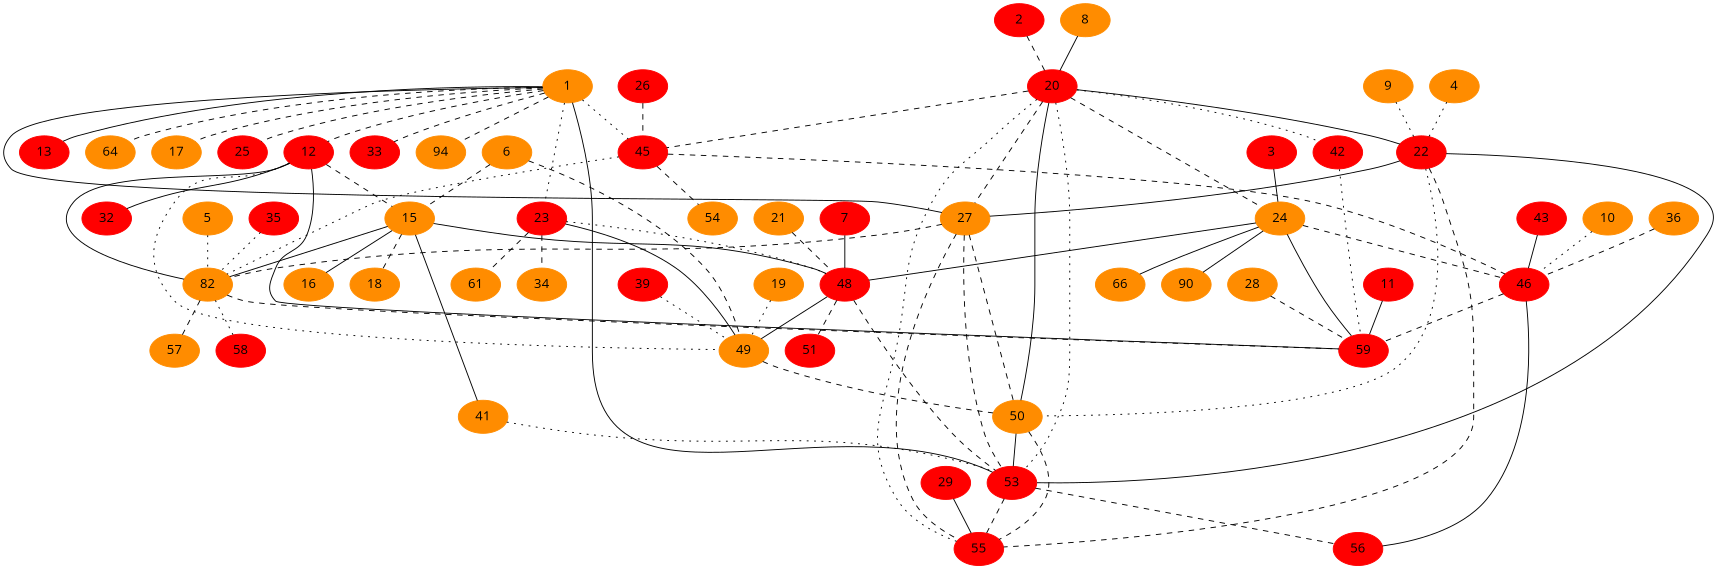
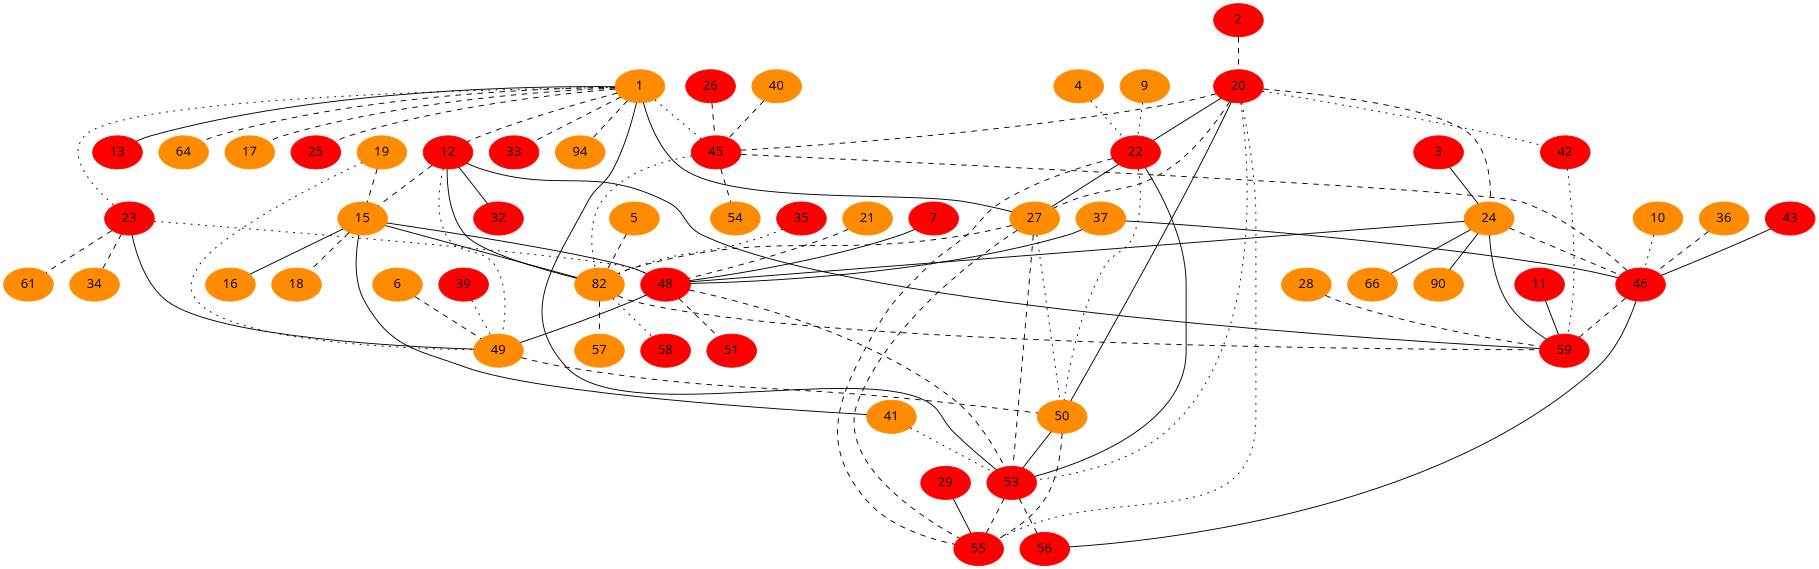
(1085, 20) -> none
none -> (777, 86)
(450, 191) -> (372, 186)
none -> (1101, 218)
(208, 252) -> (617, 252)
(991, 318) -> (1048, 318)
